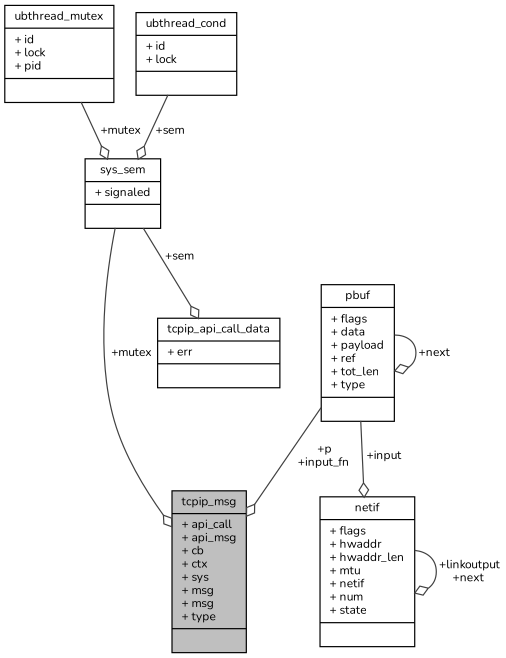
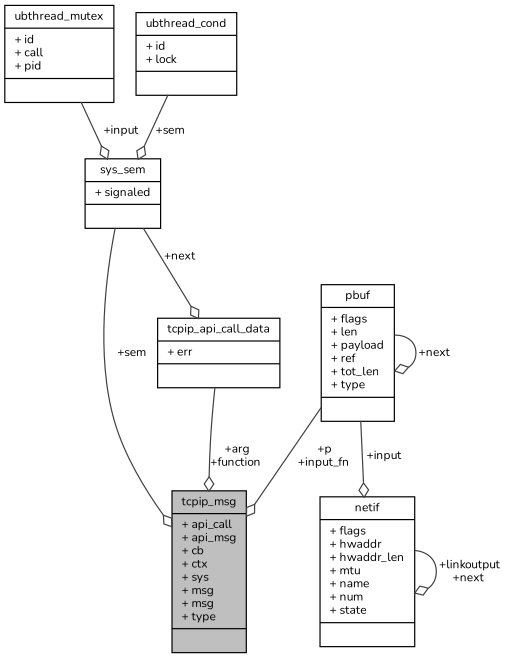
(31, 53) -> (29, 53)
(120, 131) -> (120, 131)
(179, 257) -> (179, 257)
(348, 332) -> (345, 332)
(131, 353) -> (131, 353)
none -> (211, 432)
(347, 584) -> (350, 584)
